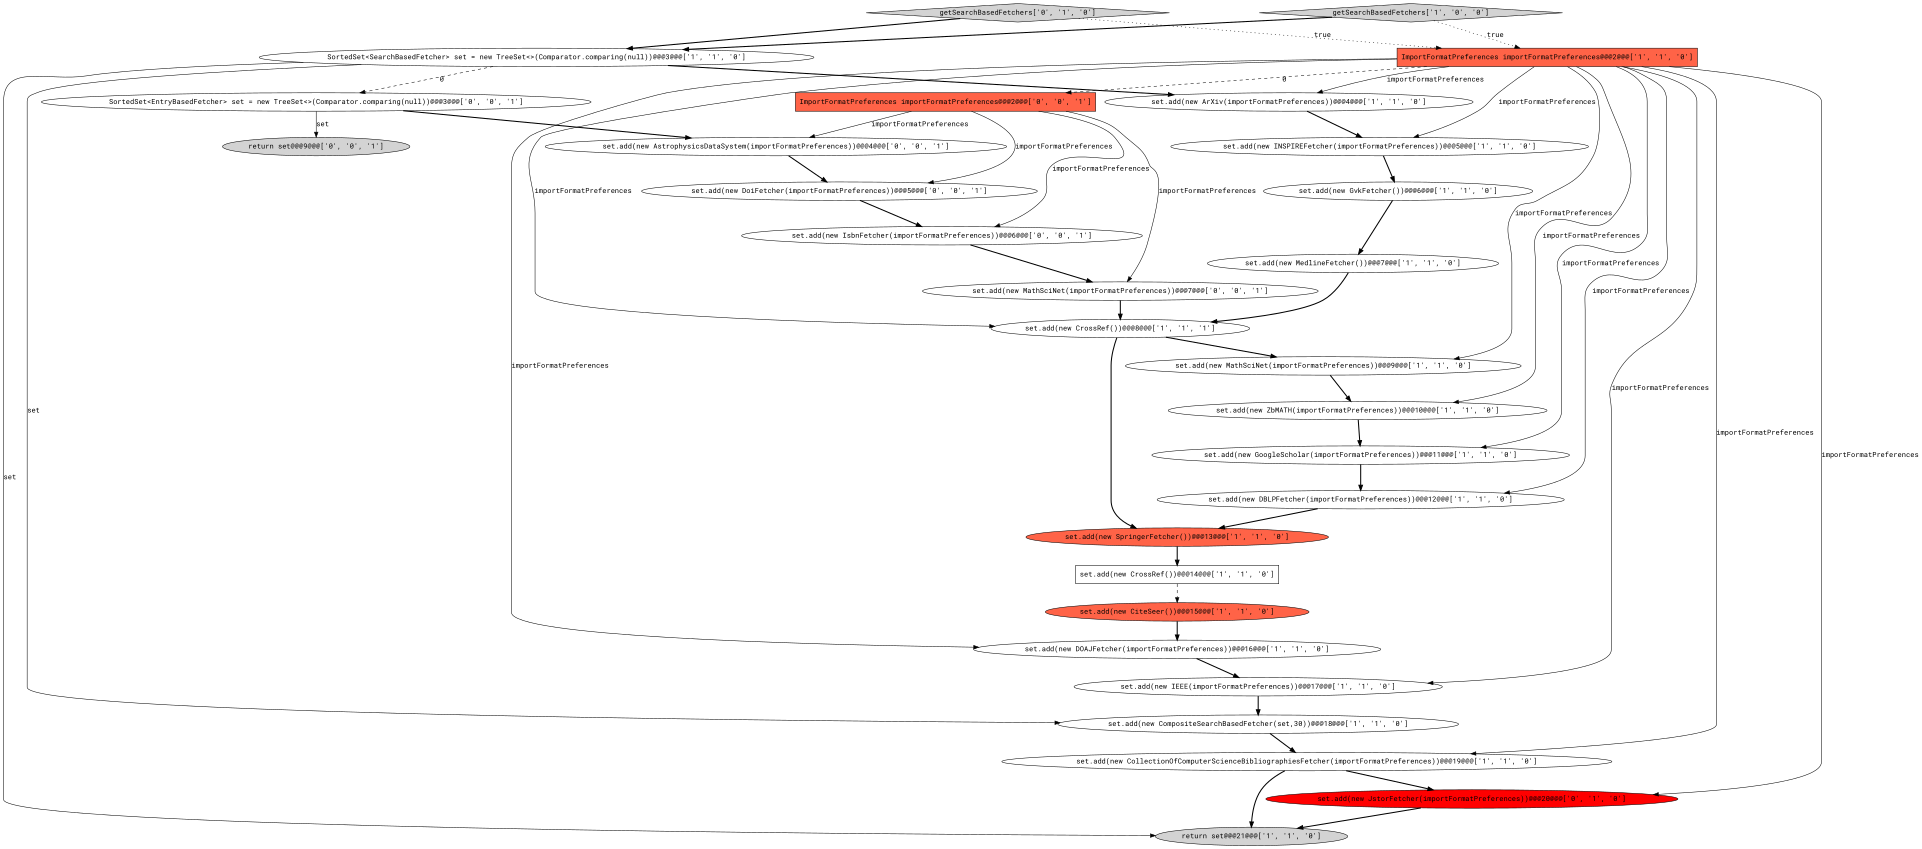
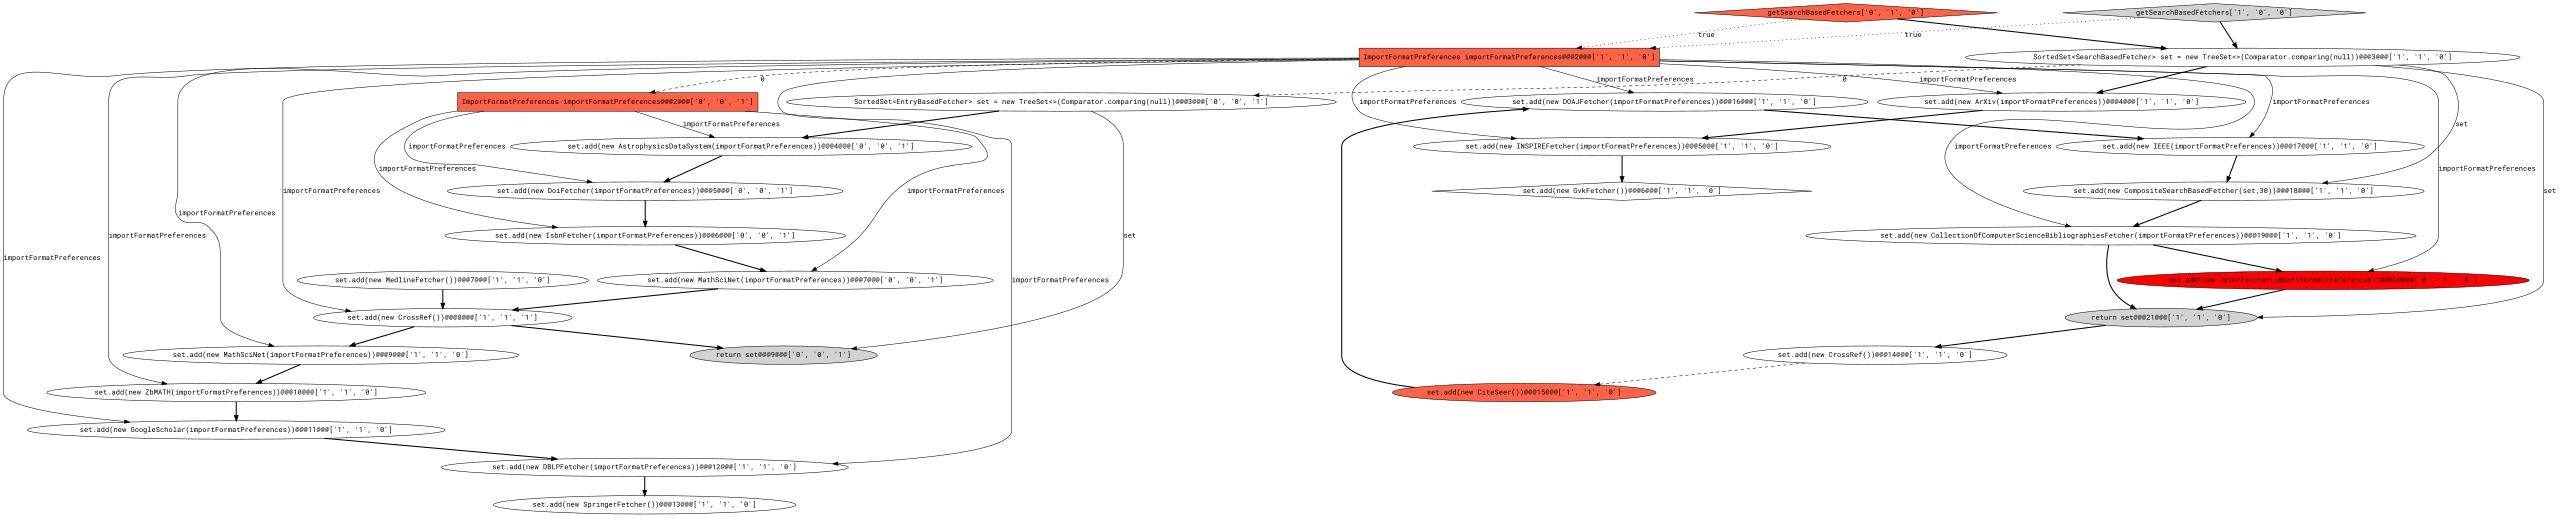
(1018, 13) -> (1846, 13)
(1398, 191) -> (1622, 191)
(1377, 225) -> none
(1111, 436) -> (614, 337)
(1177, 537) -> (645, 505)
(1177, 553) -> (2023, 336)
(1177, 575) -> (1875, 355)
